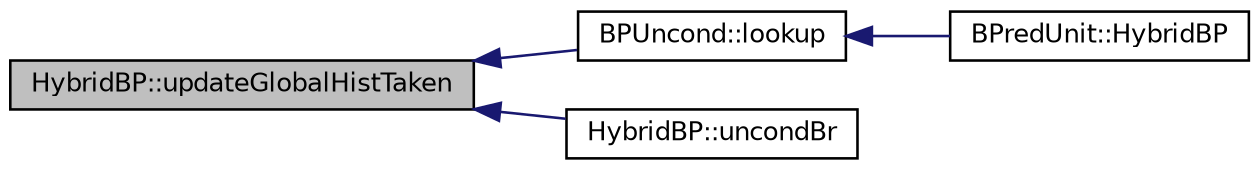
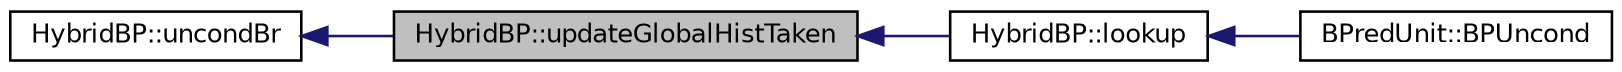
(712, 36) -> (1079, 36)
(1100, 36) -> (1456, 36)
(533, 115) -> (361, 36)
